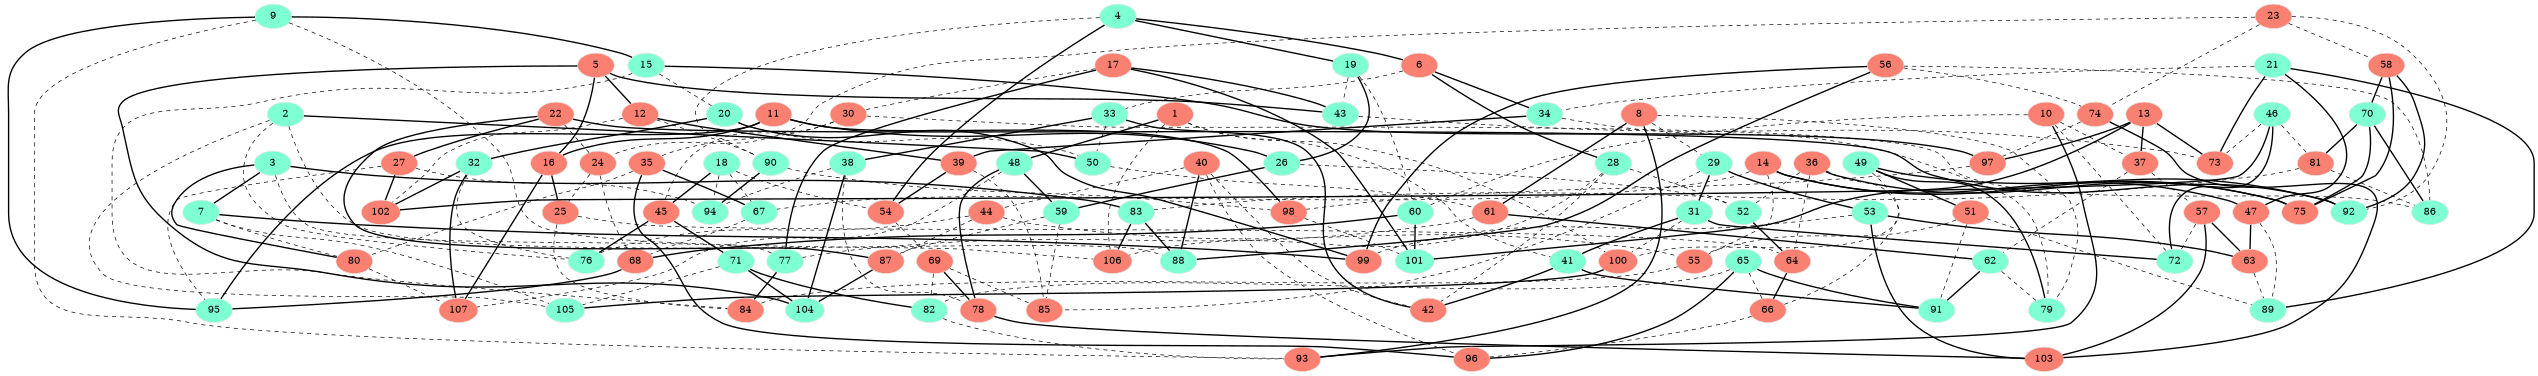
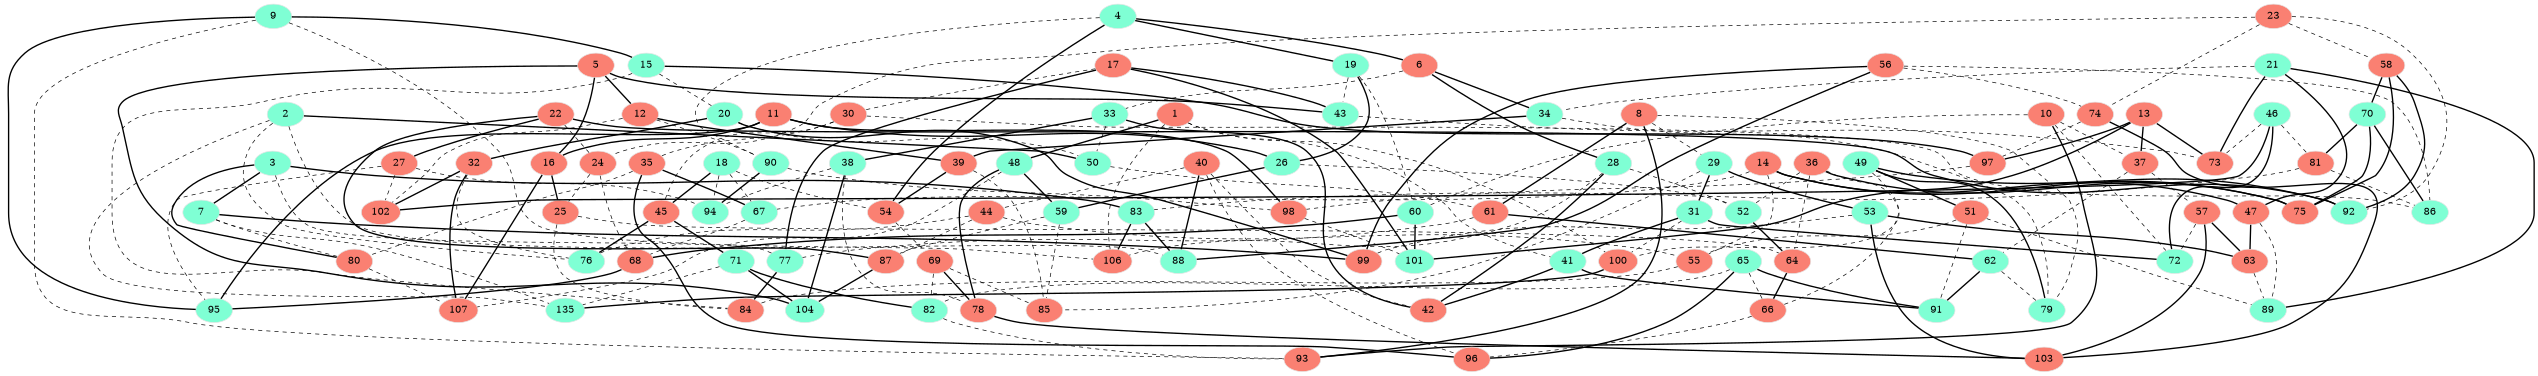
(474, 163) -> (474, 163)
(390, 188) -> (390, 188)
(1526, 242) -> (1526, 242)
(565, 310) -> (565, 310)
